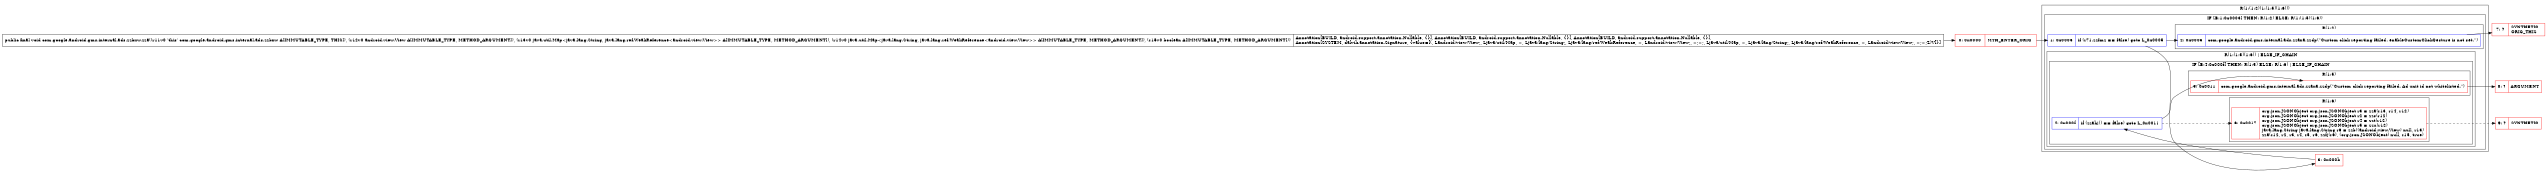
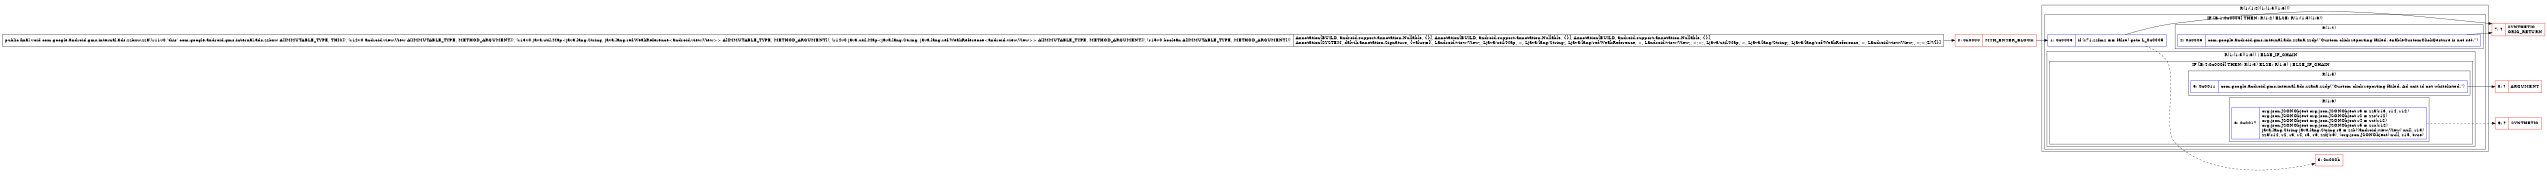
(2524, 32) -> (2525, 32)
(2010, 40) -> (2010, 40)
(2170, 40) -> (2306, 12)
(2329, 87) -> (2329, 87)
(2107, 123) -> none
(2329, 123) -> (2329, 123)
(2194, 156) -> (2194, 156)
